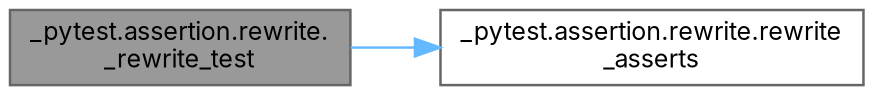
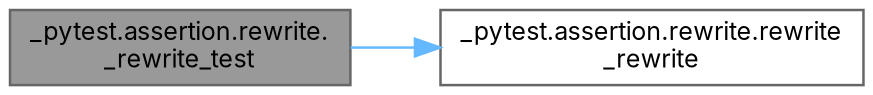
(652, 48) -> (652, 48)
